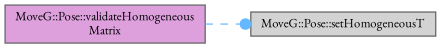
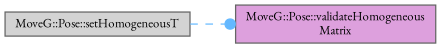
(223, 24) -> (208, 24)
